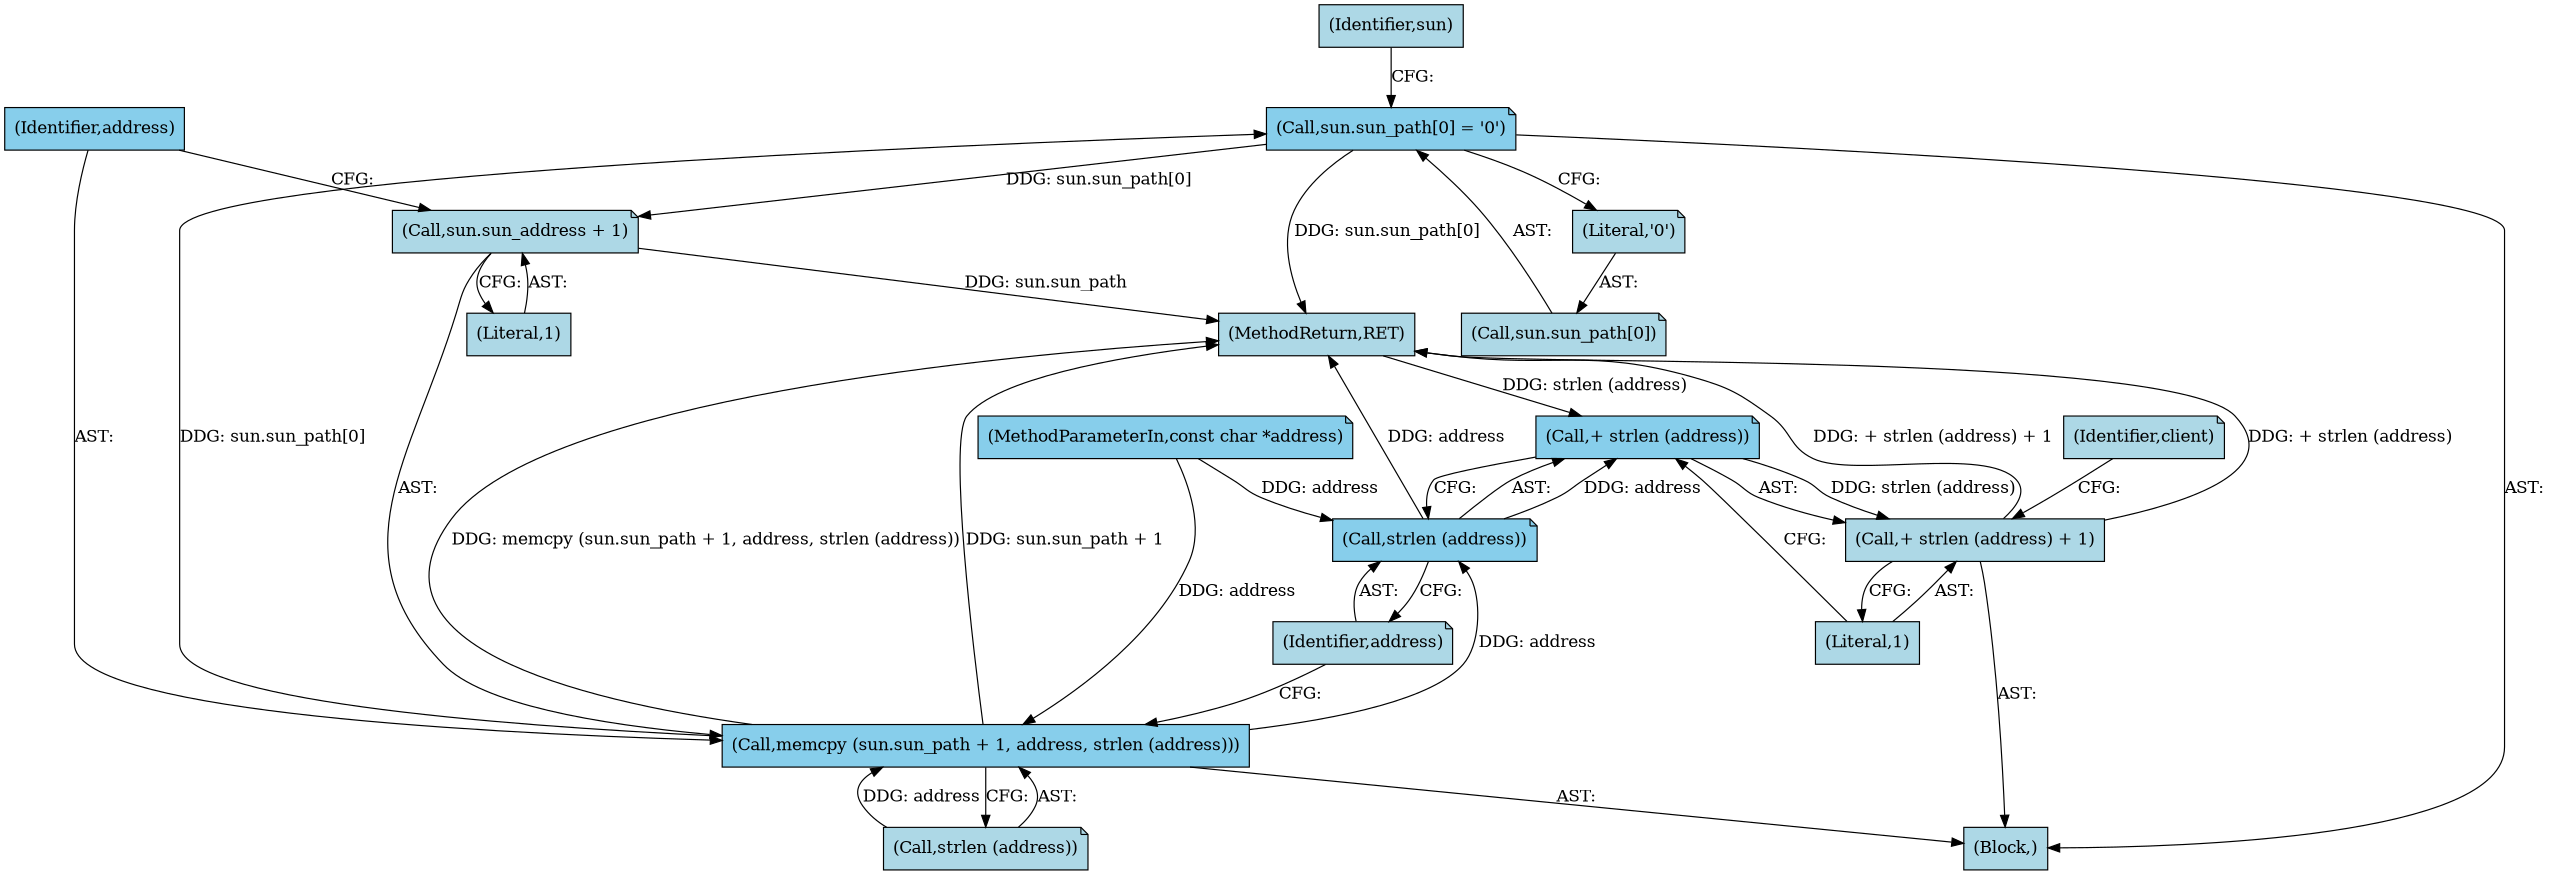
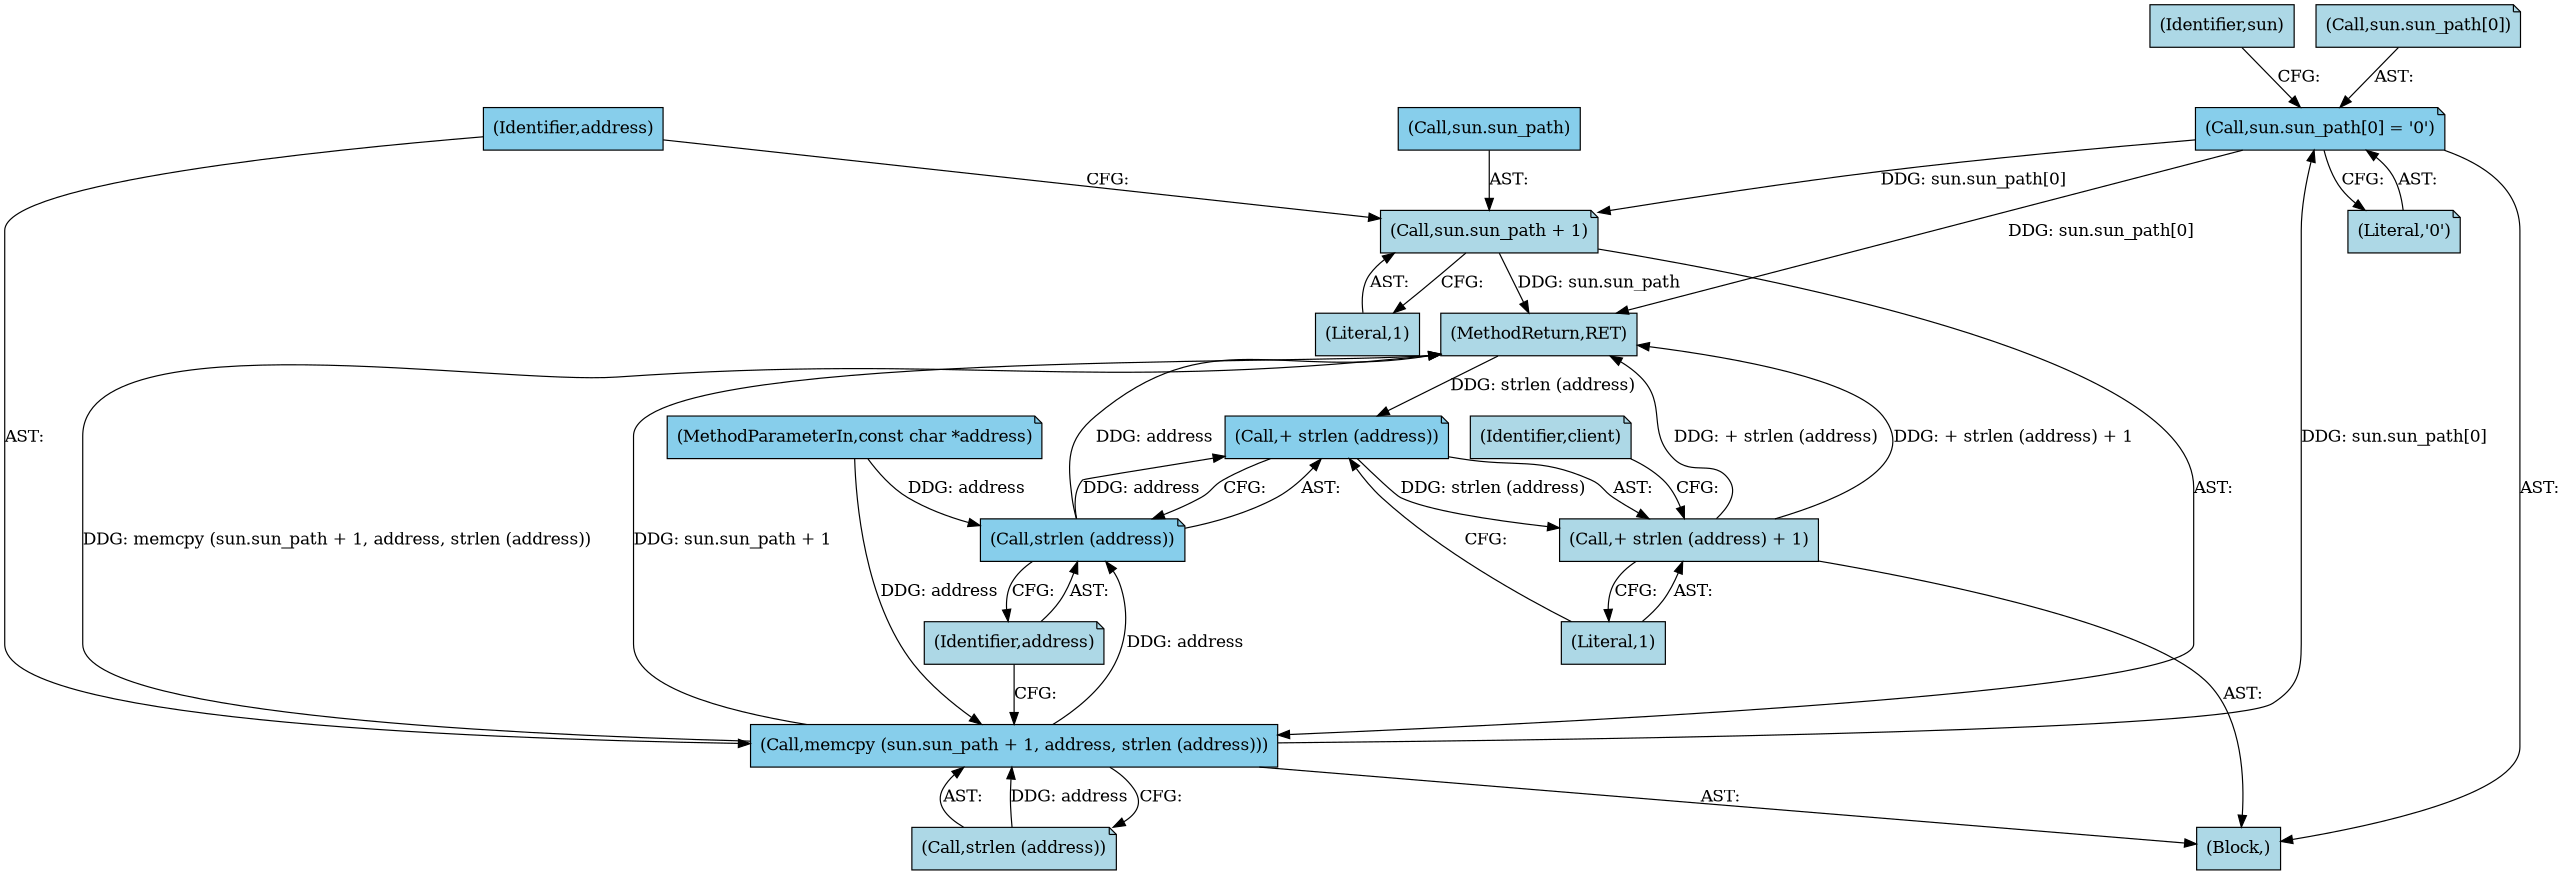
none -> (1489, 129)
(515, 232) -> (1489, 232)
(1599, 278) -> (2395, 181)
